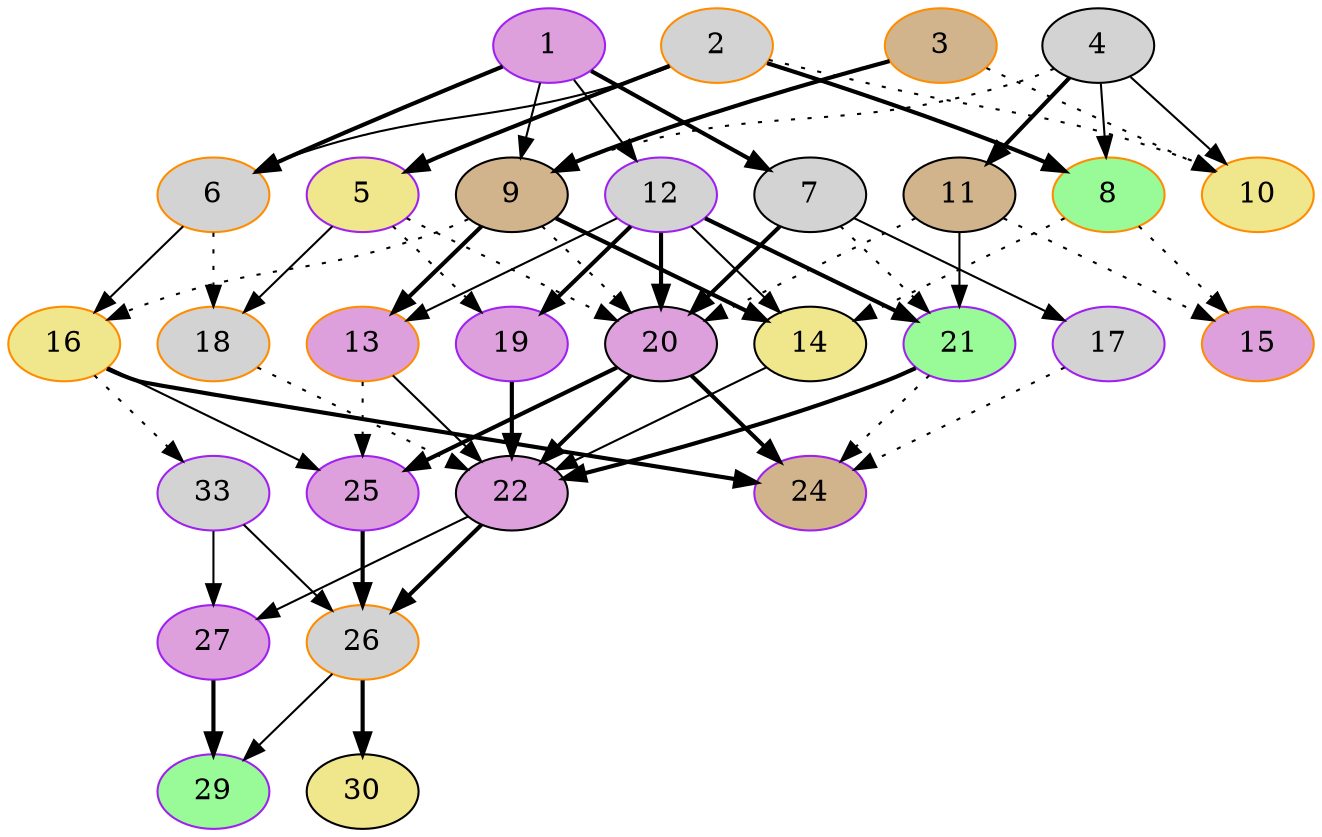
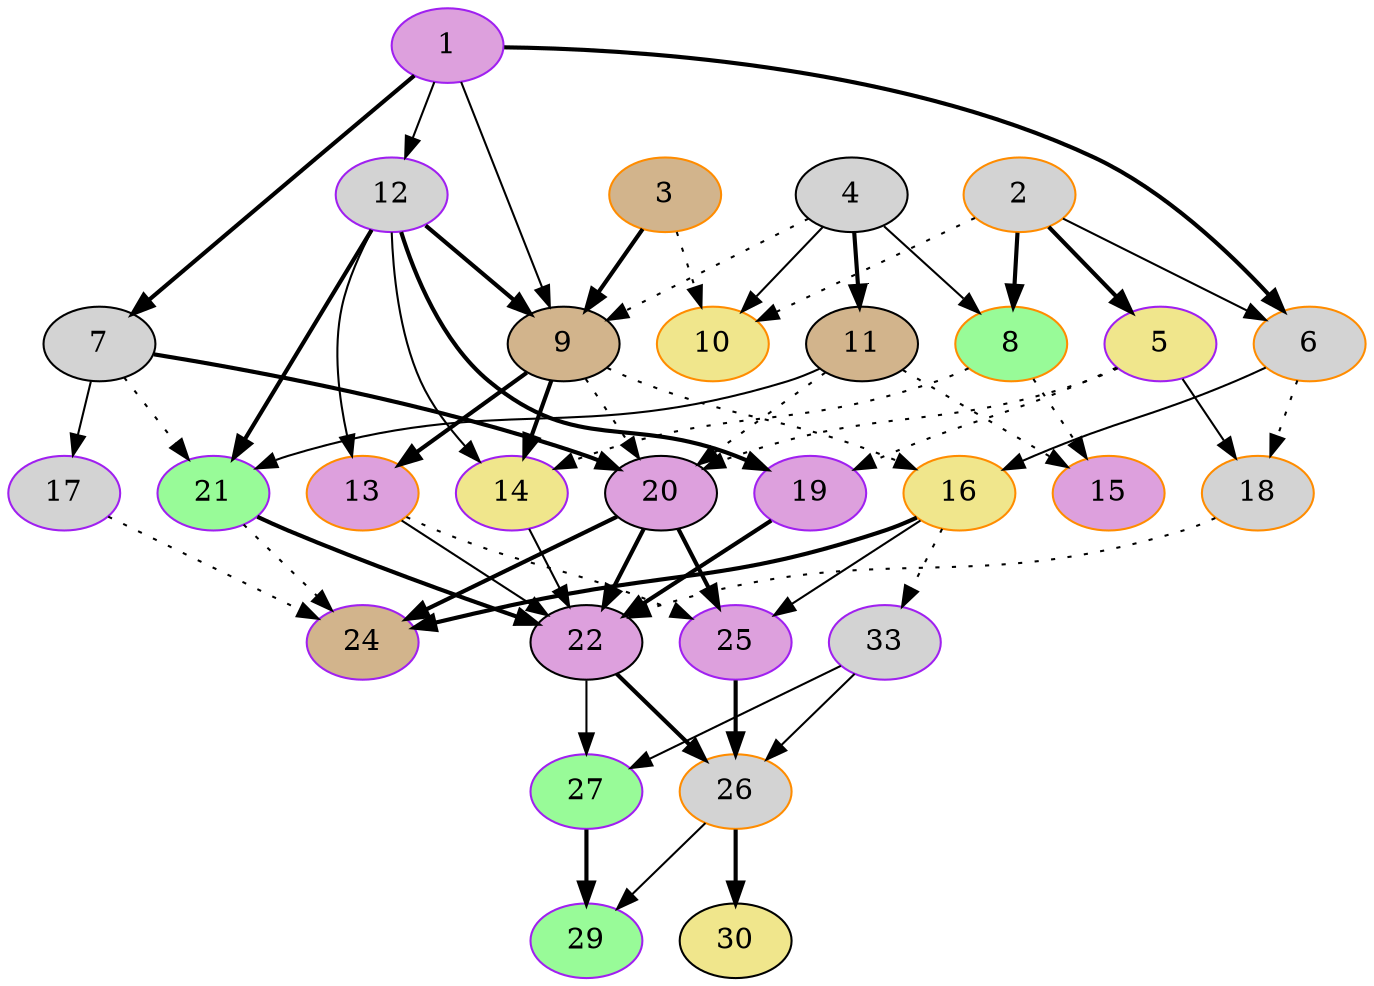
(661, 255) -> (470, 263)
(810, 344) -> (512, 493)
(213, 642) -> (586, 792)
